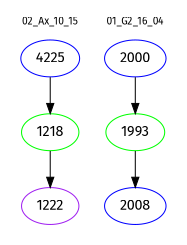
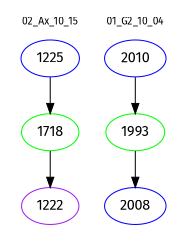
(135, 22) -> (135, 22)
(50, 58) -> (50, 58)
(135, 58) -> (135, 58)
(50, 132) -> (50, 132)
